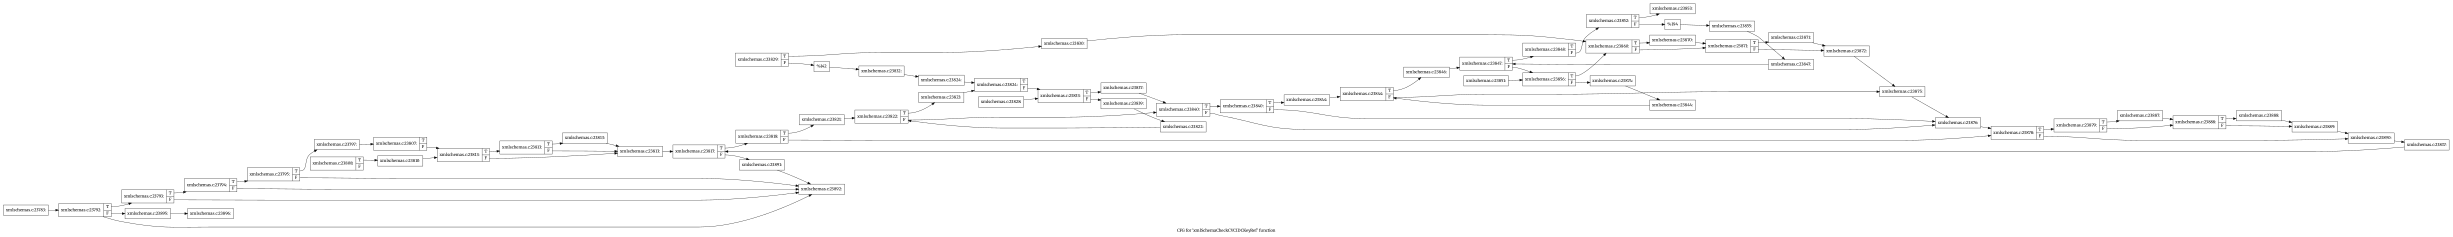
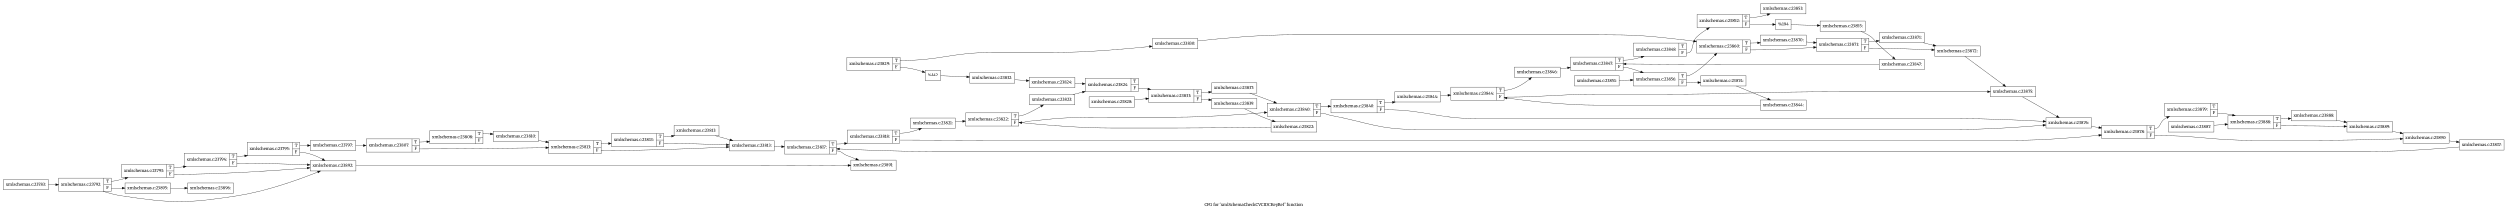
(2112, 122) -> none
none -> (423, 142)
(793, 176) -> (602, 166)
